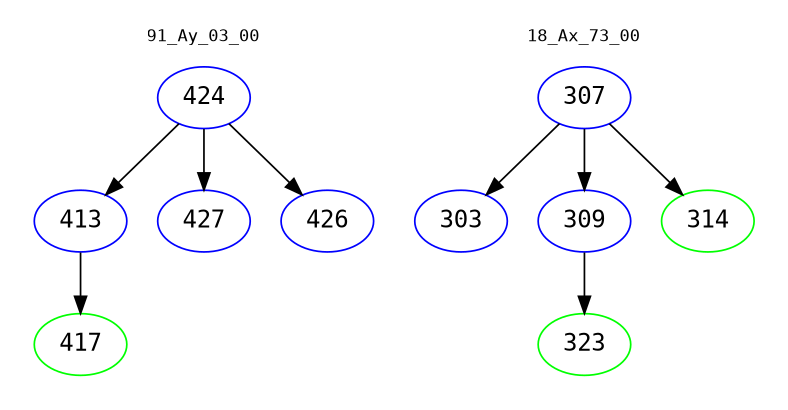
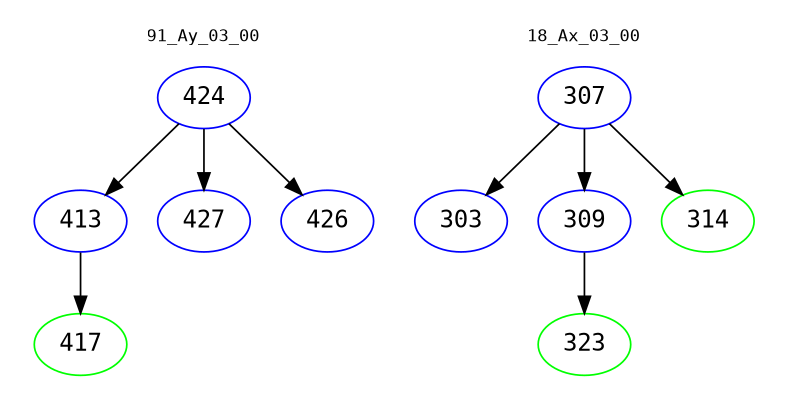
(584, 37) -> (584, 37)
